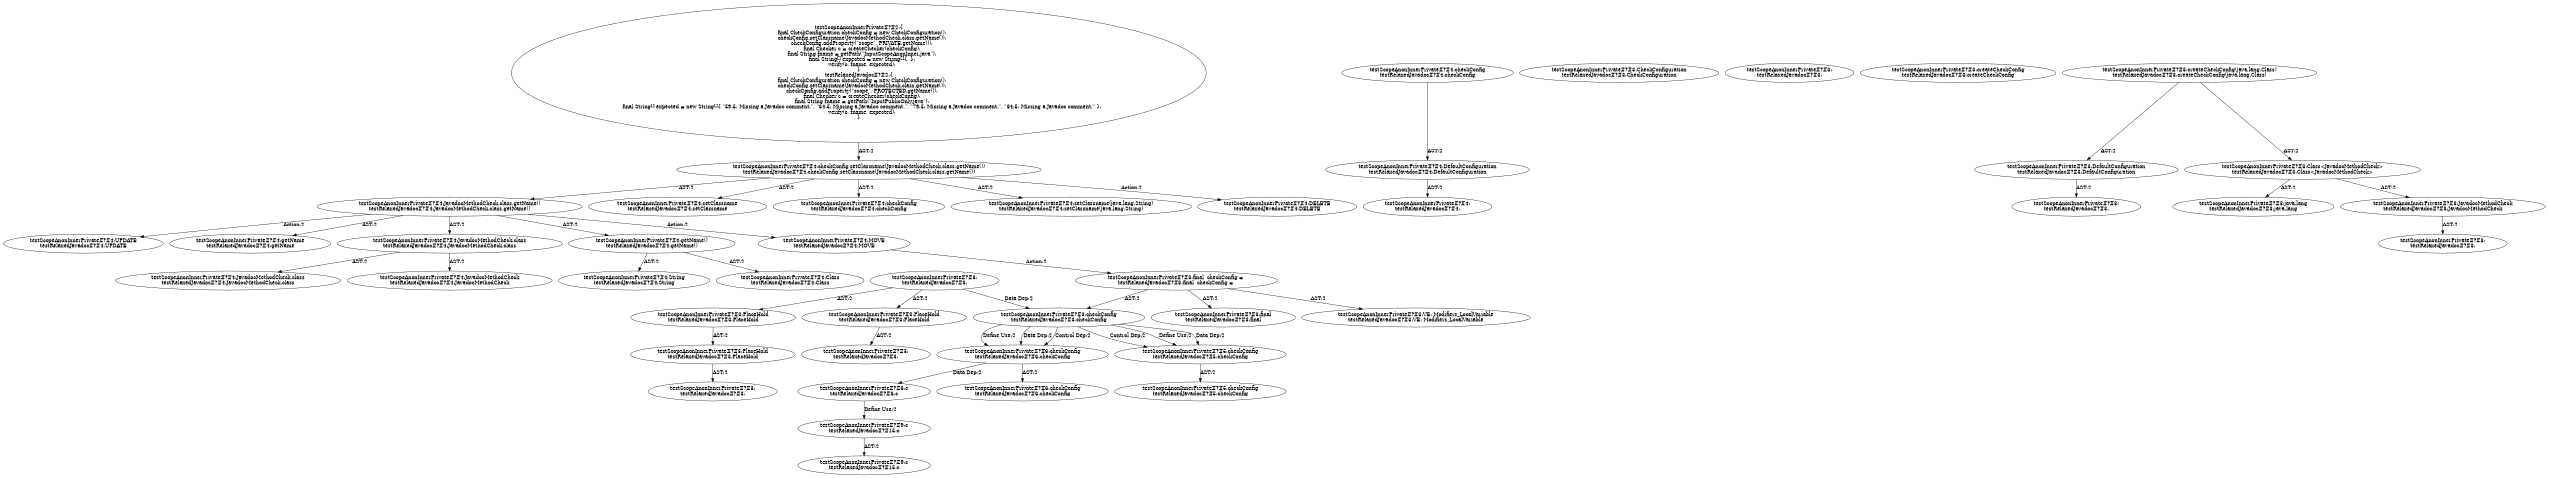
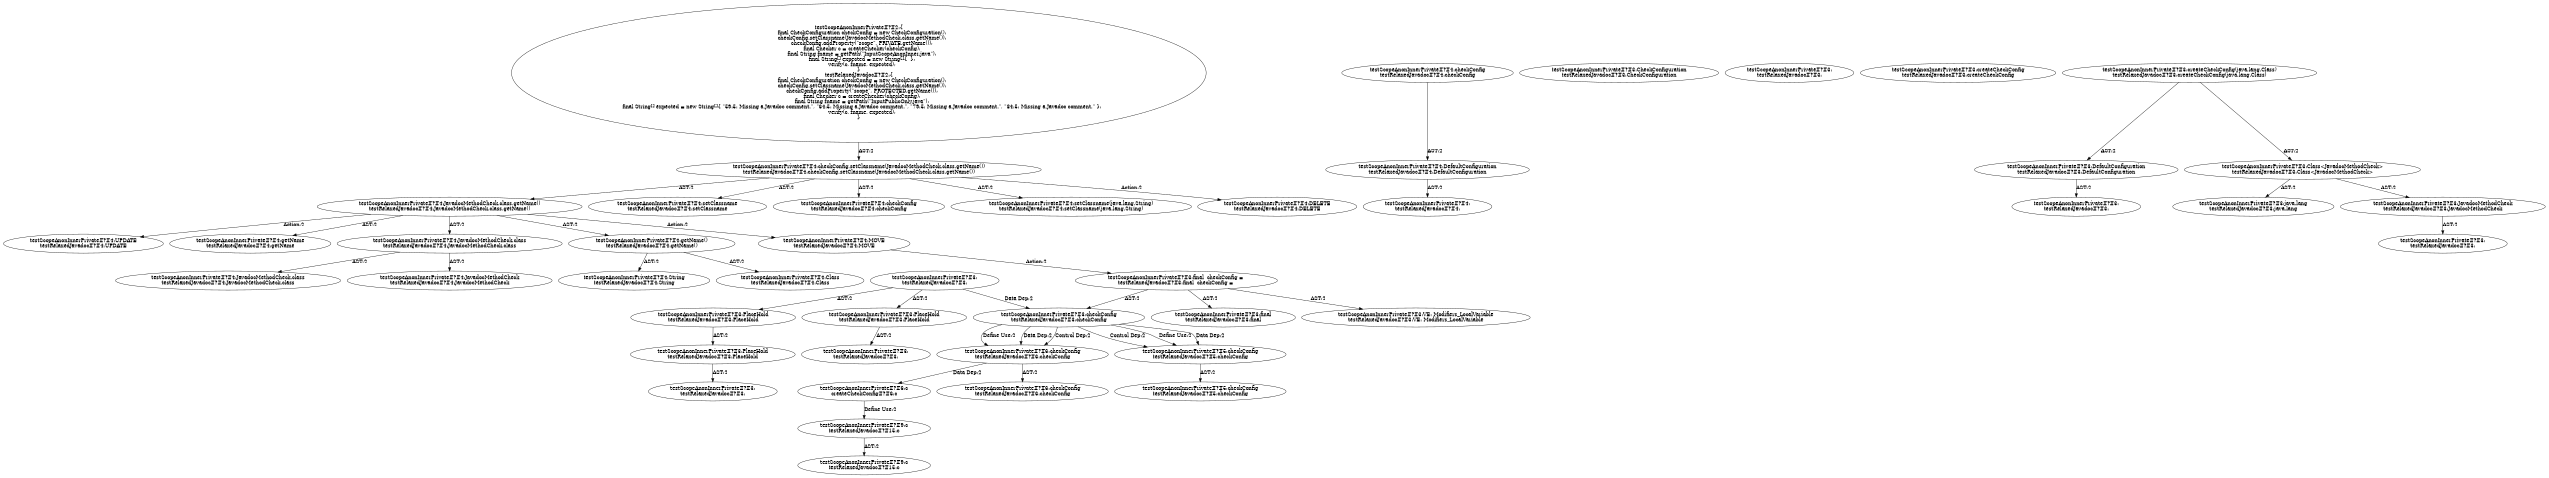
(864, 391) -> (864, 391)
